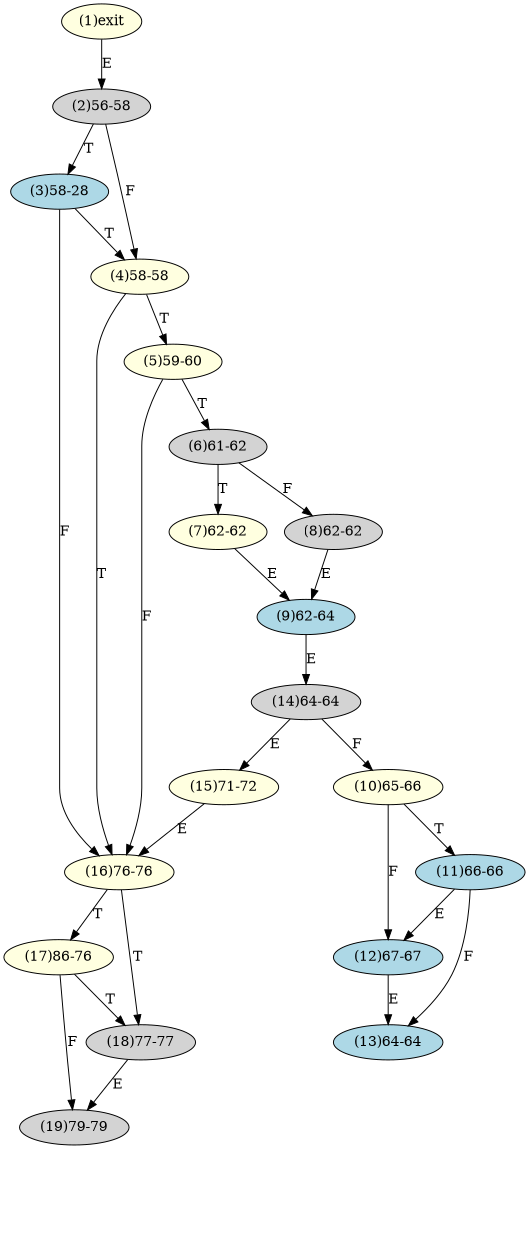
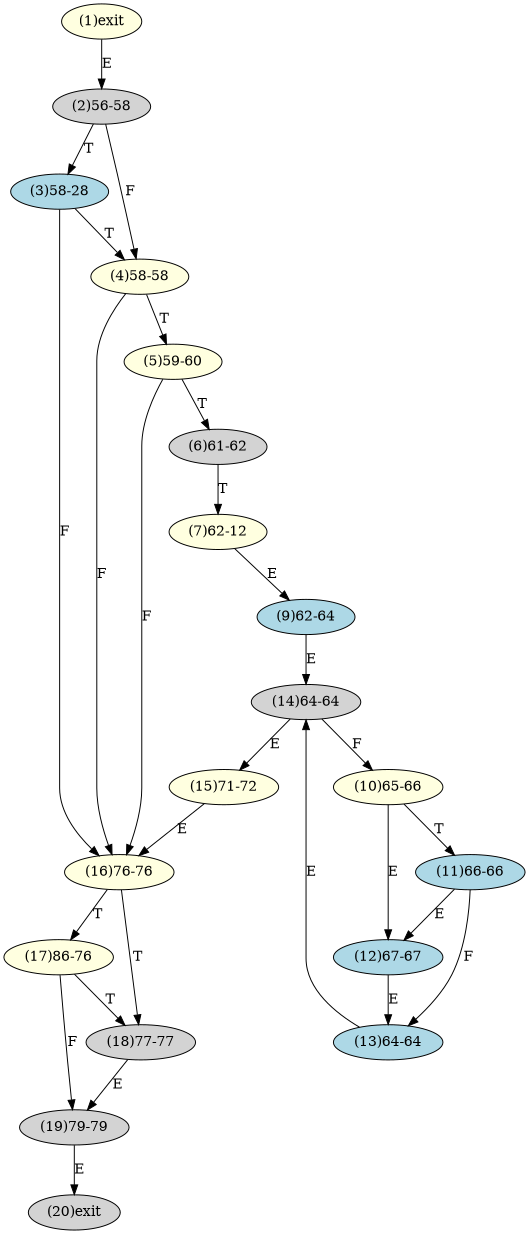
(218, 532) -> (218, 532)
(333, 532) -> none
(102, 574) -> (102, 574)
(393, 872) -> (393, 872)
none -> (306, 890)
none -> (74, 1212)
